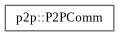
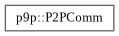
(60, 18) -> (60, 18)
